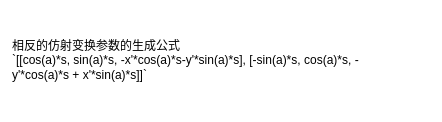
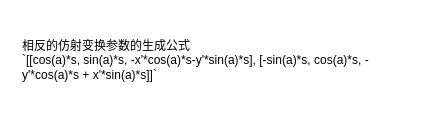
(211, 61) -> (221, 61)
